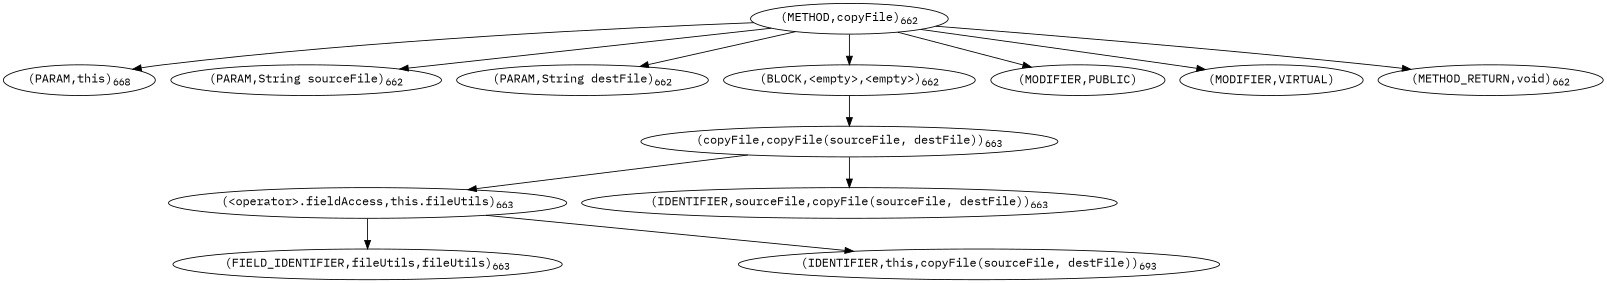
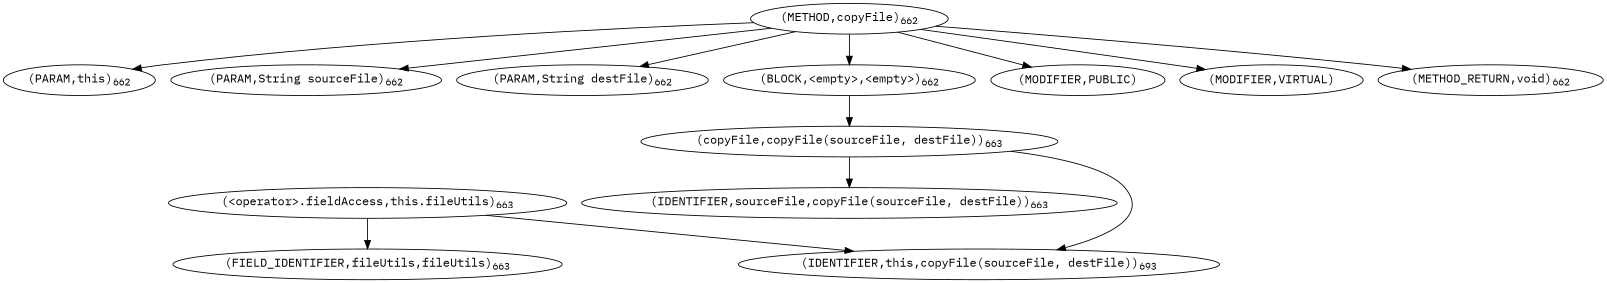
(122, 79) -> (122, 79)
(612, 172) -> (1118, 181)
